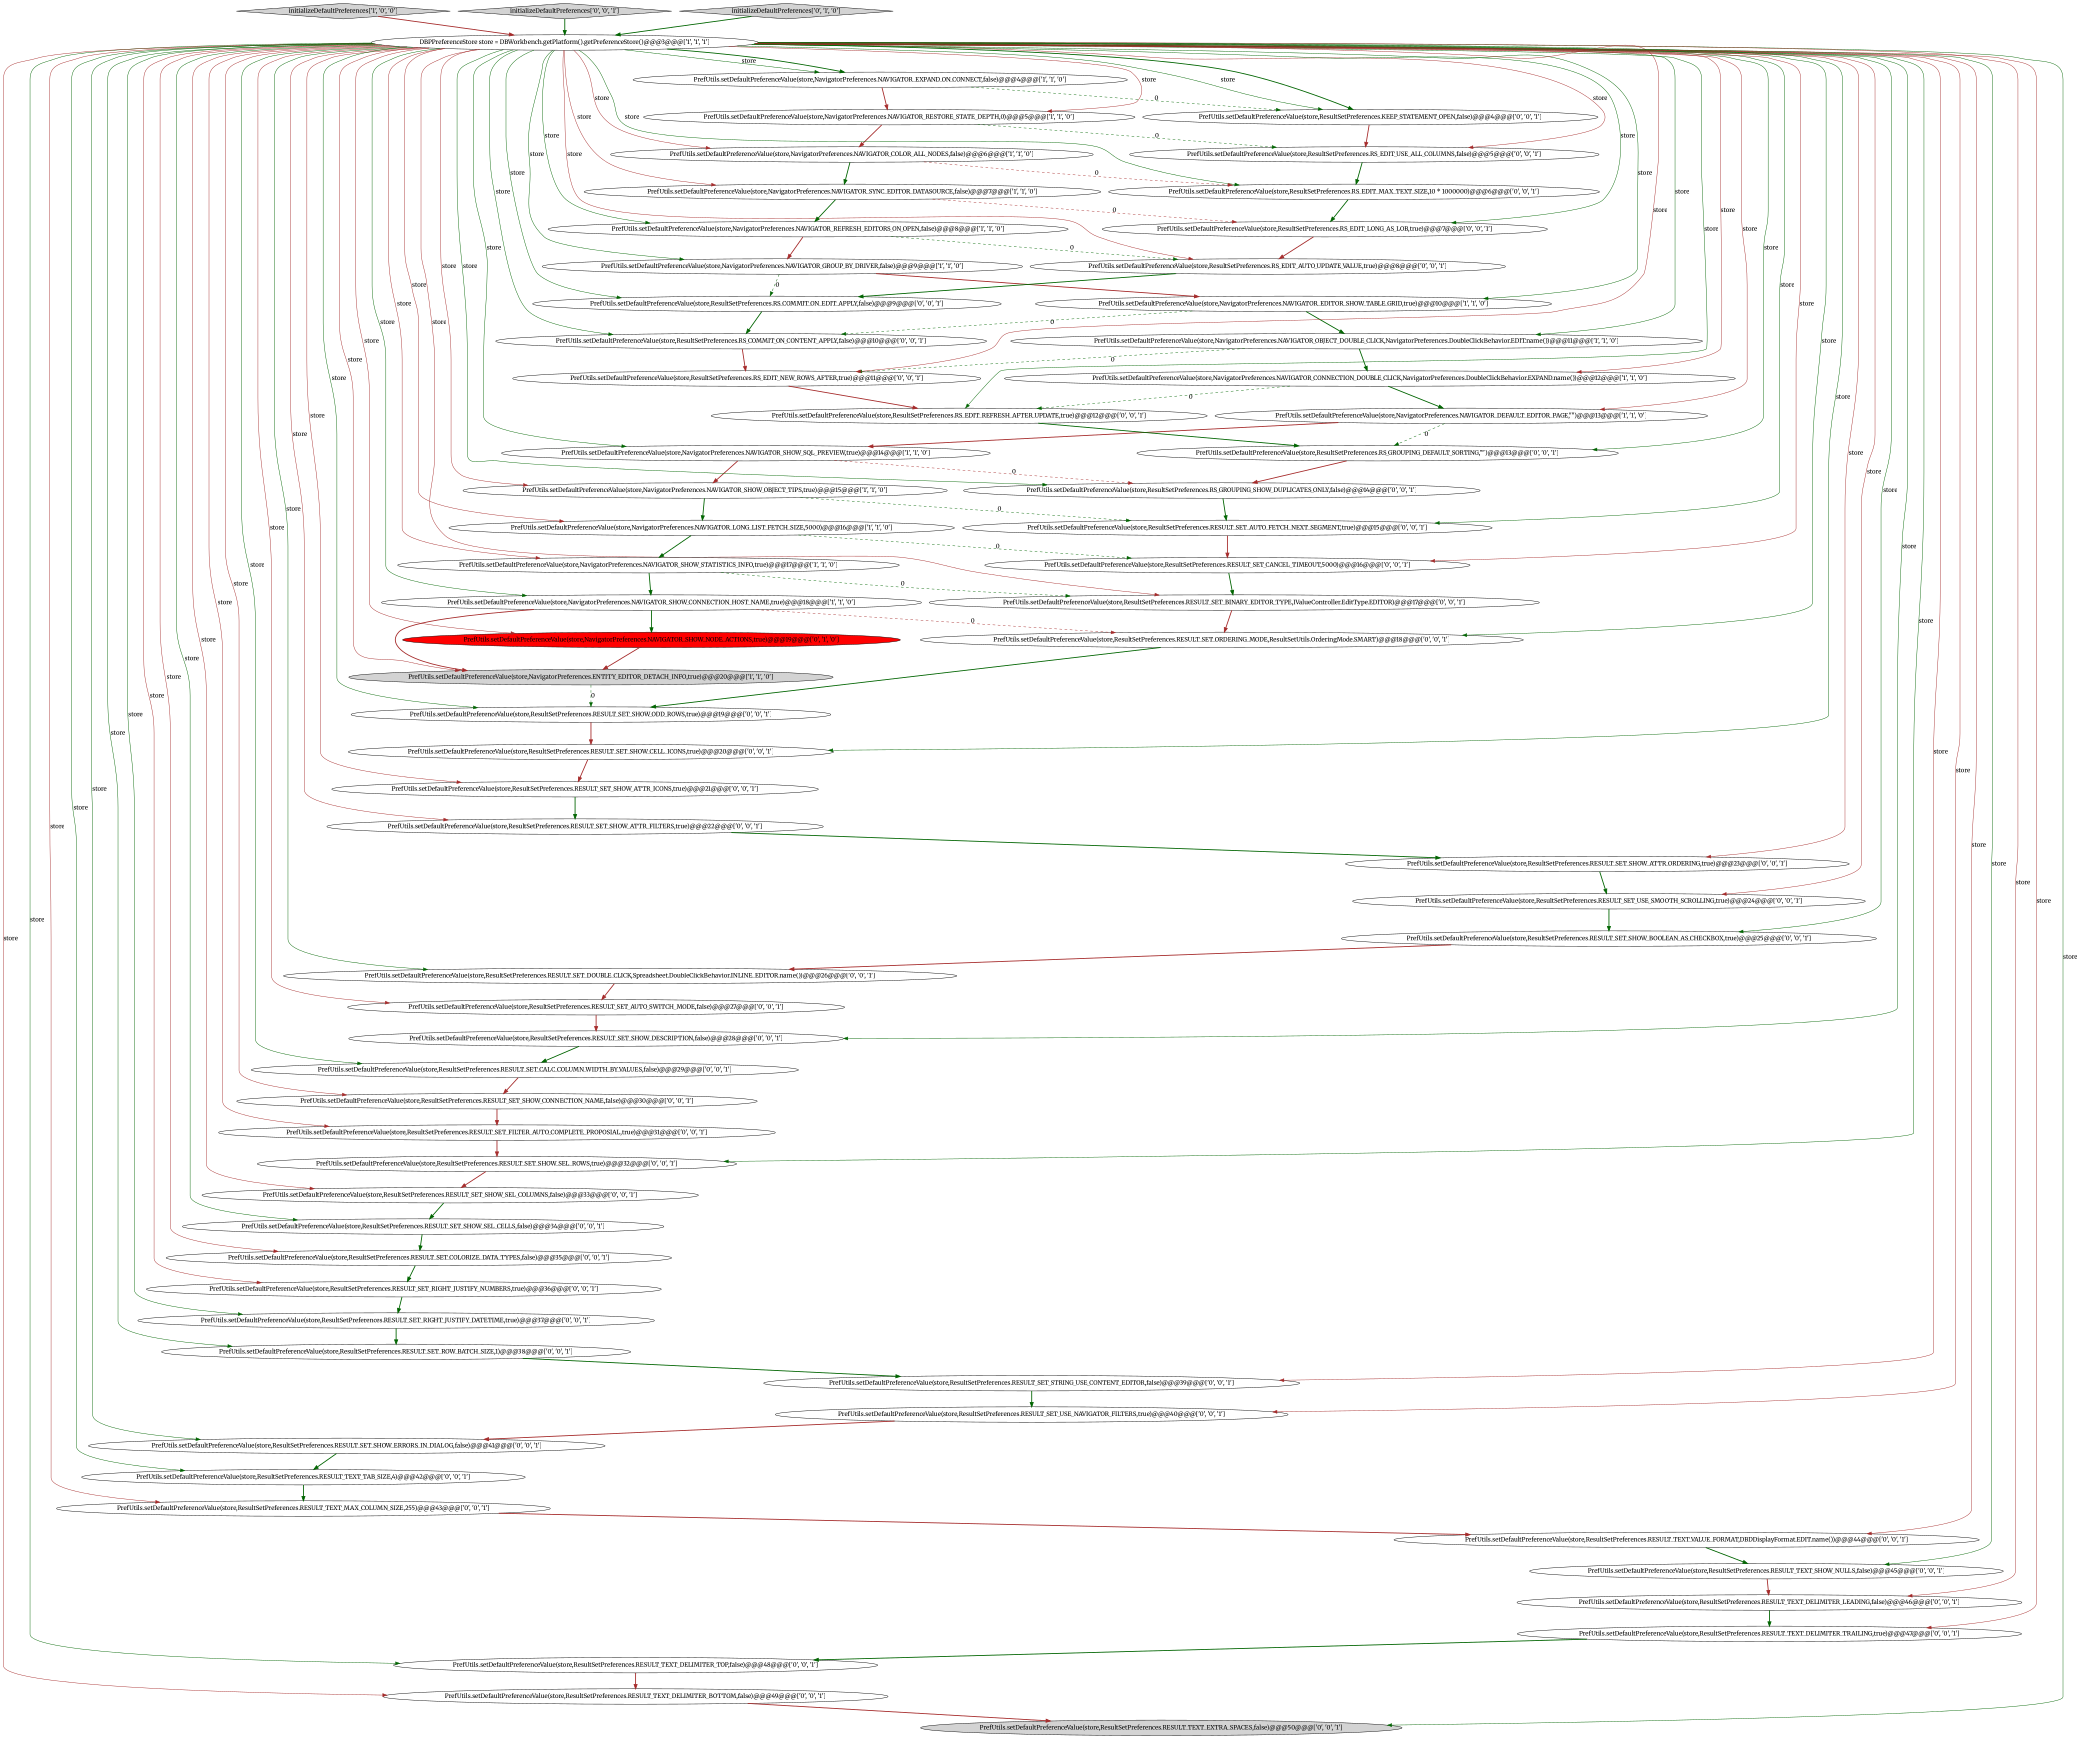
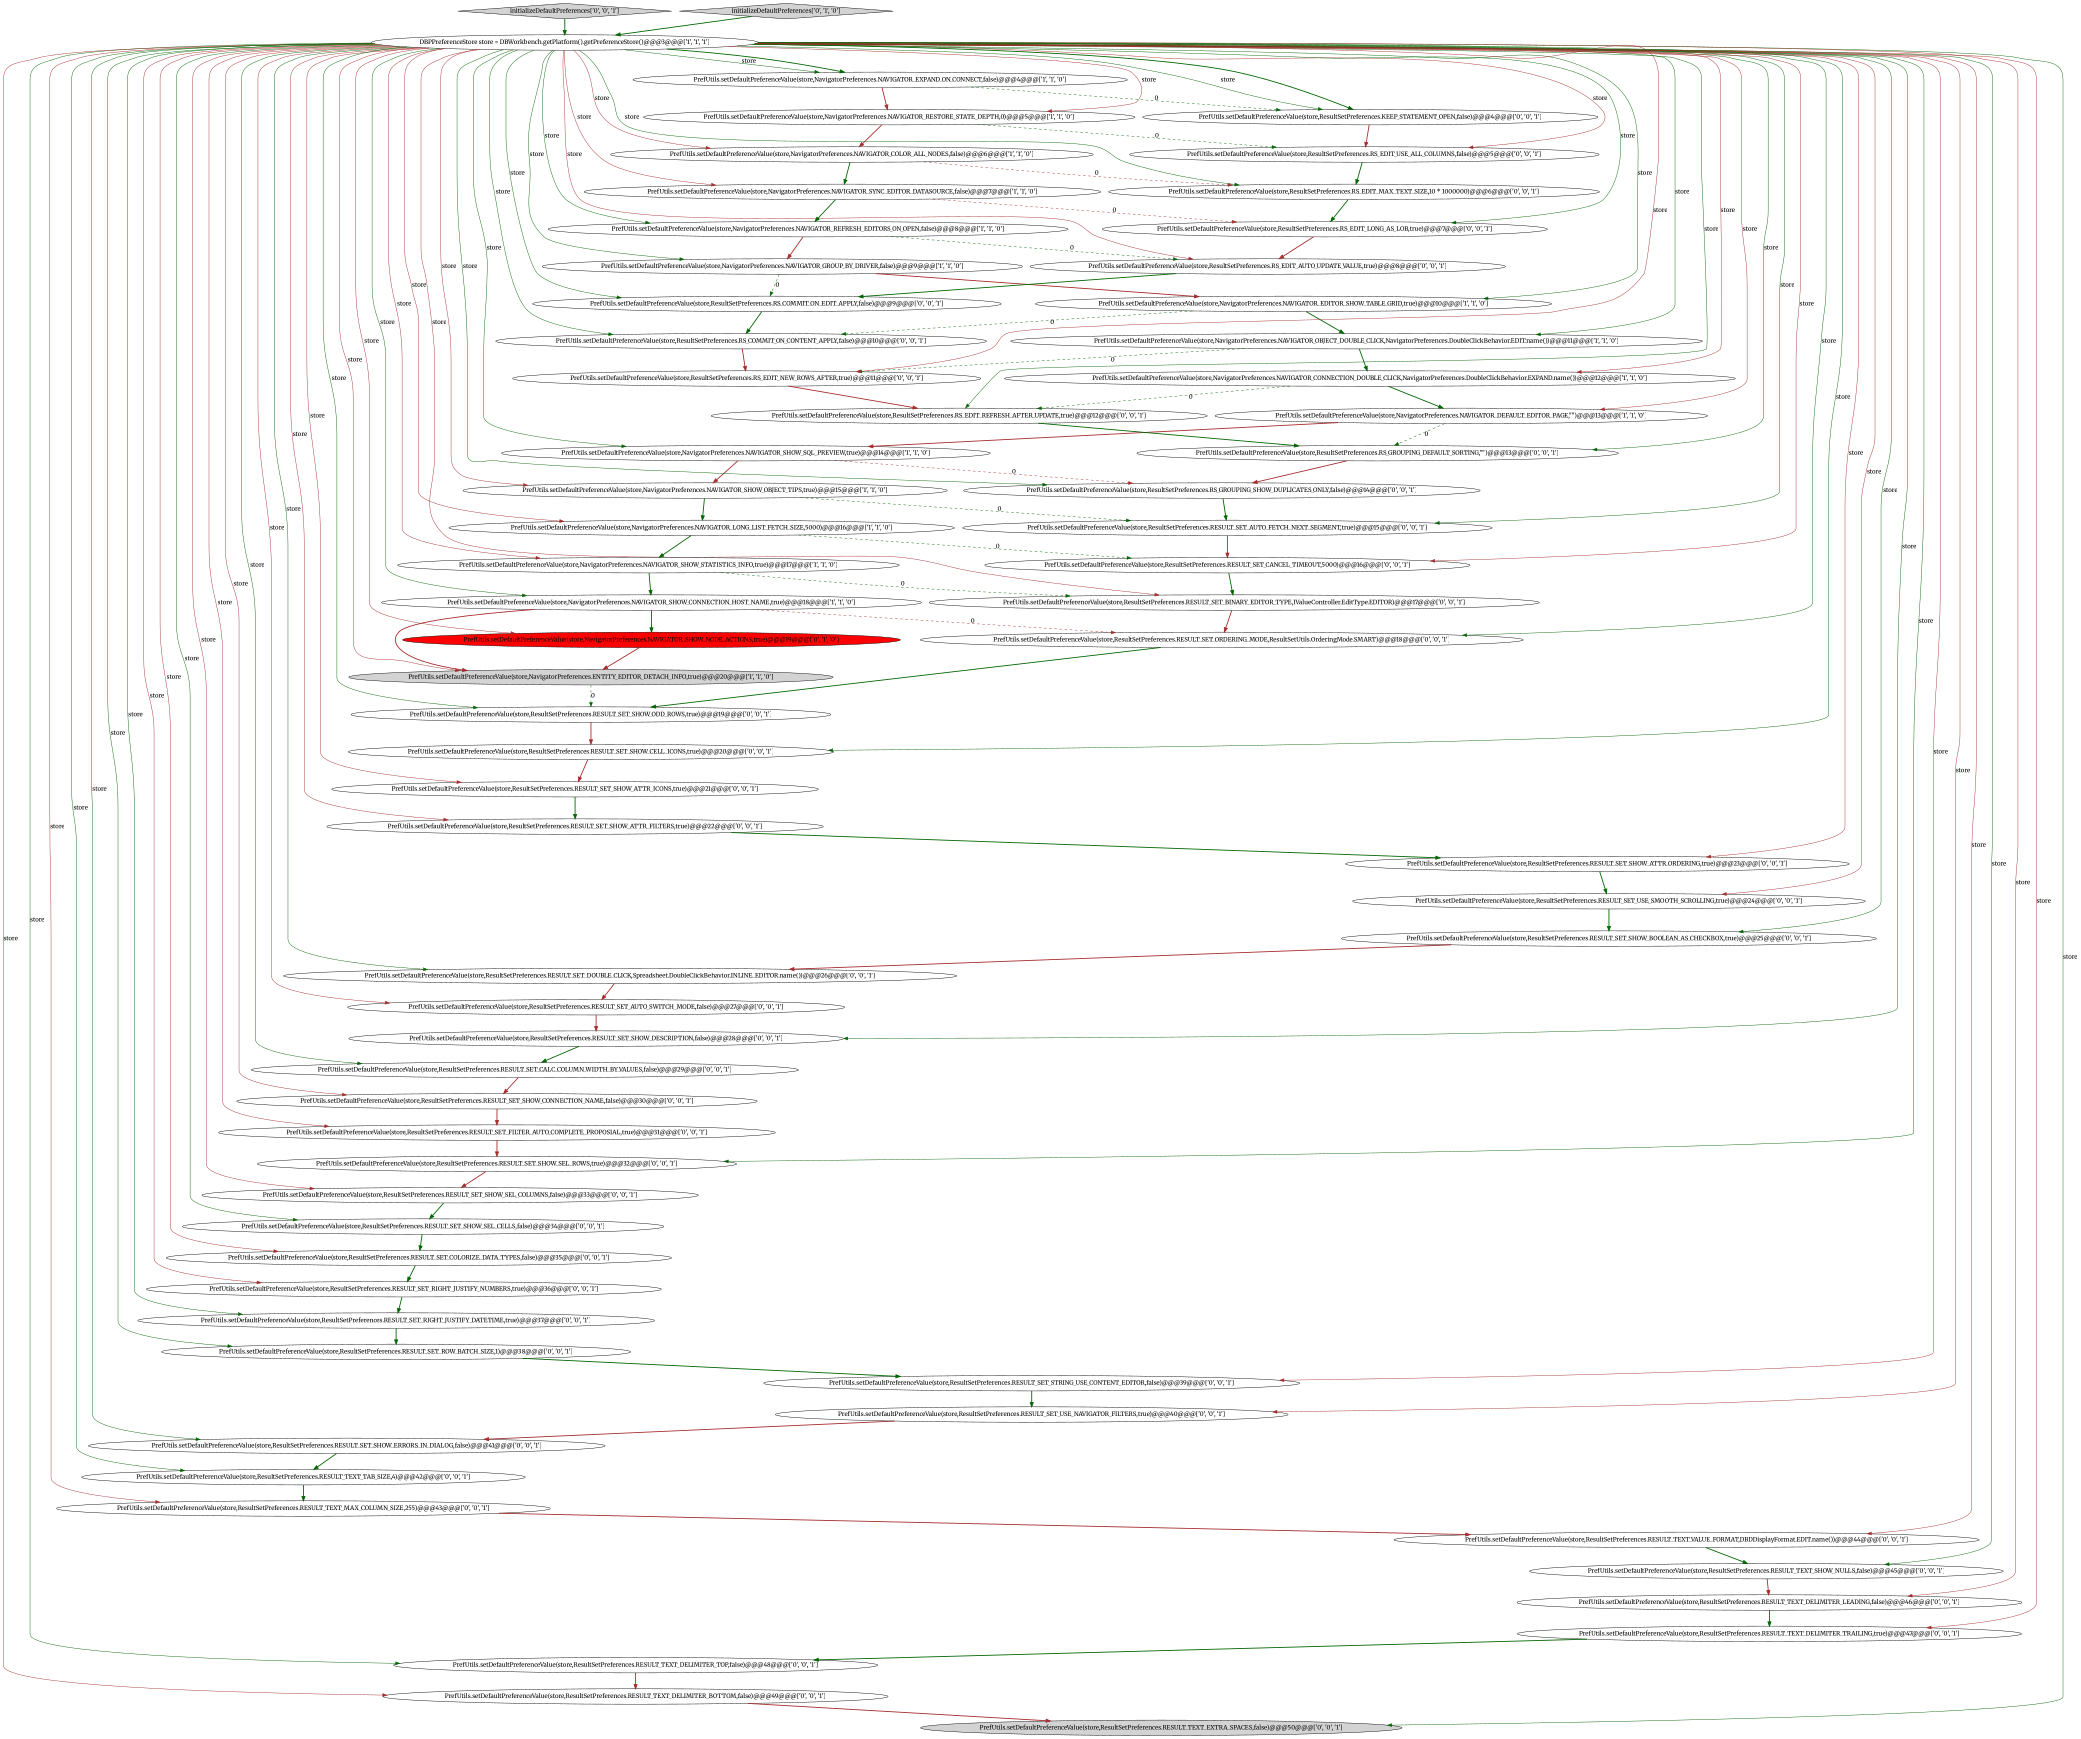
(343, 11) -> none
